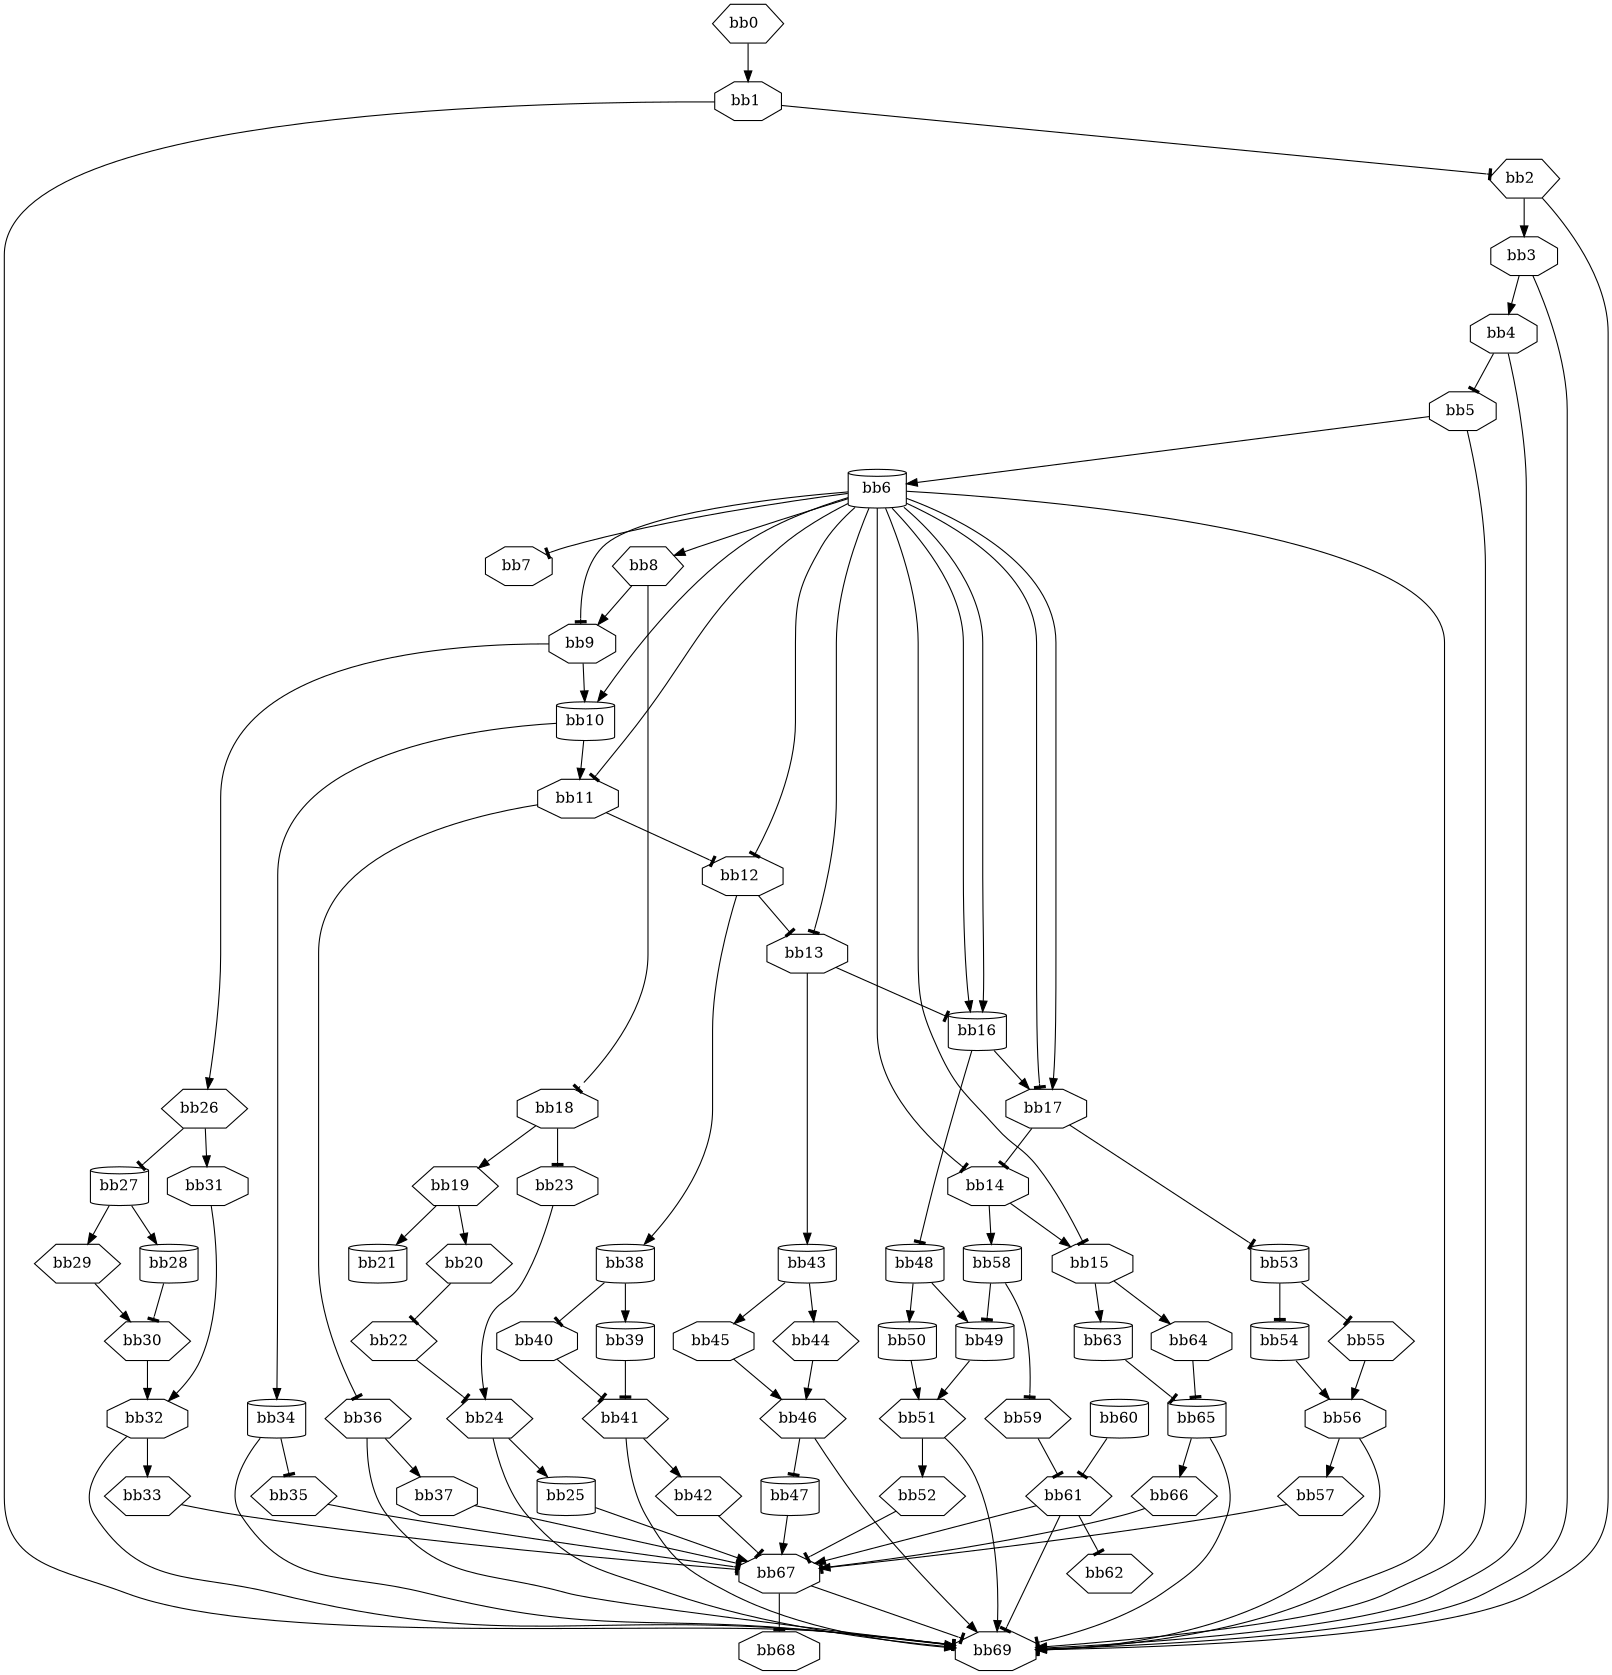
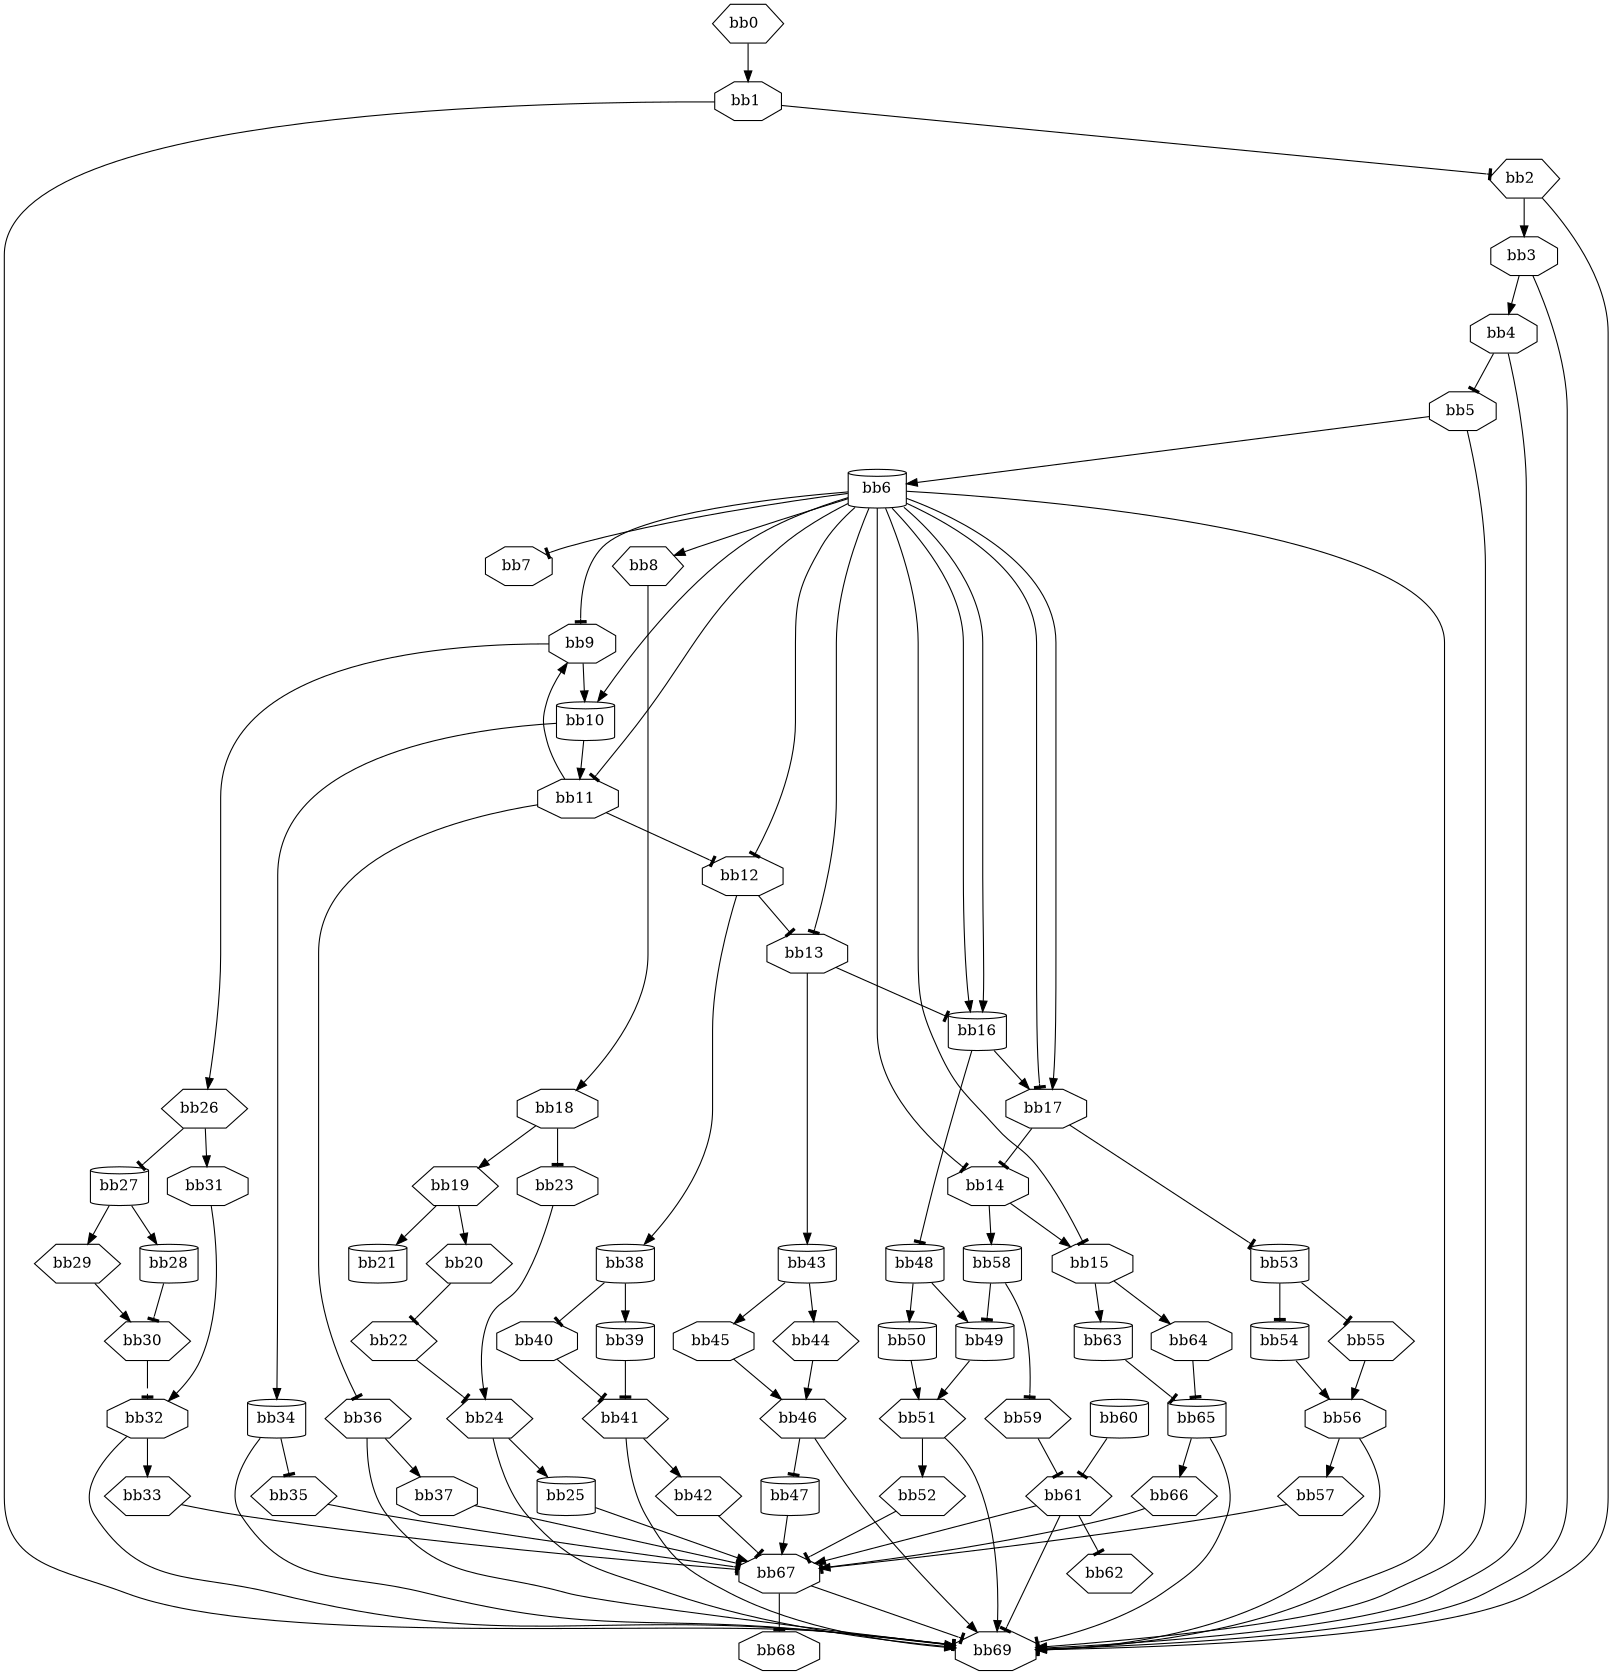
(618, 601) -> (545, 732)
(648, 843) -> (648, 843)
(147, 1375) -> (147, 1375)
